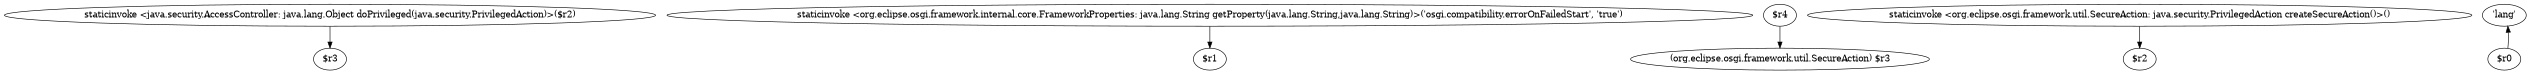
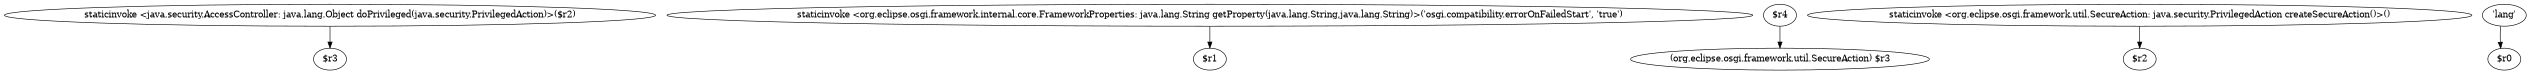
(2508, 40) -> (2500, 34)
